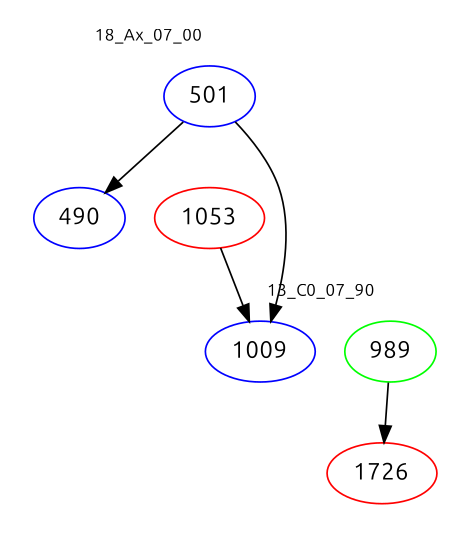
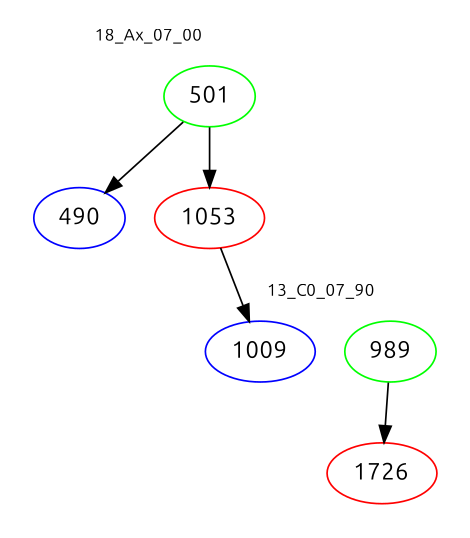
(210, 96) -> (210, 96)
(266, 161) -> (210, 149)
